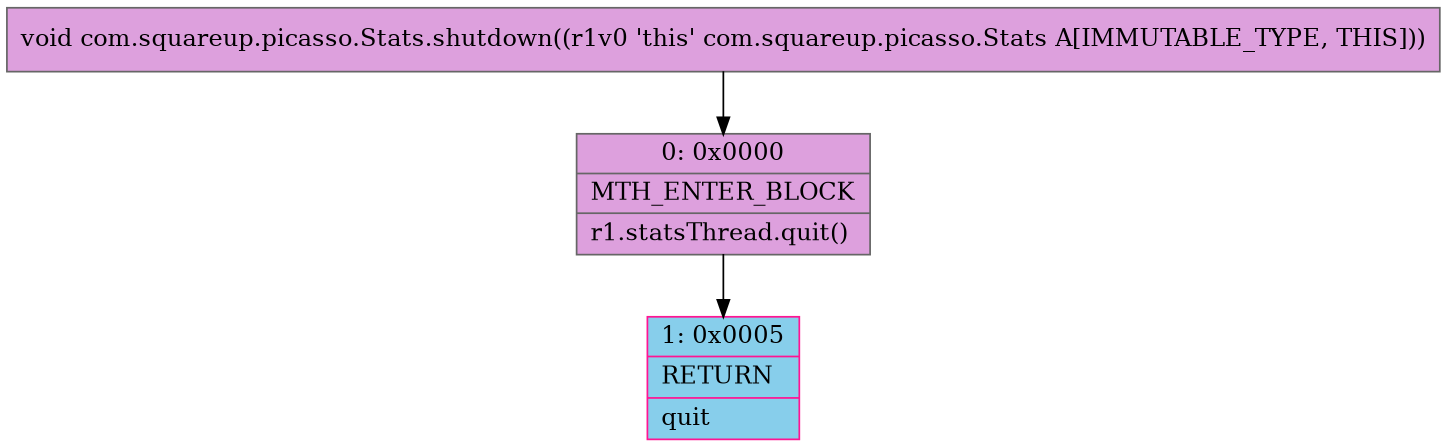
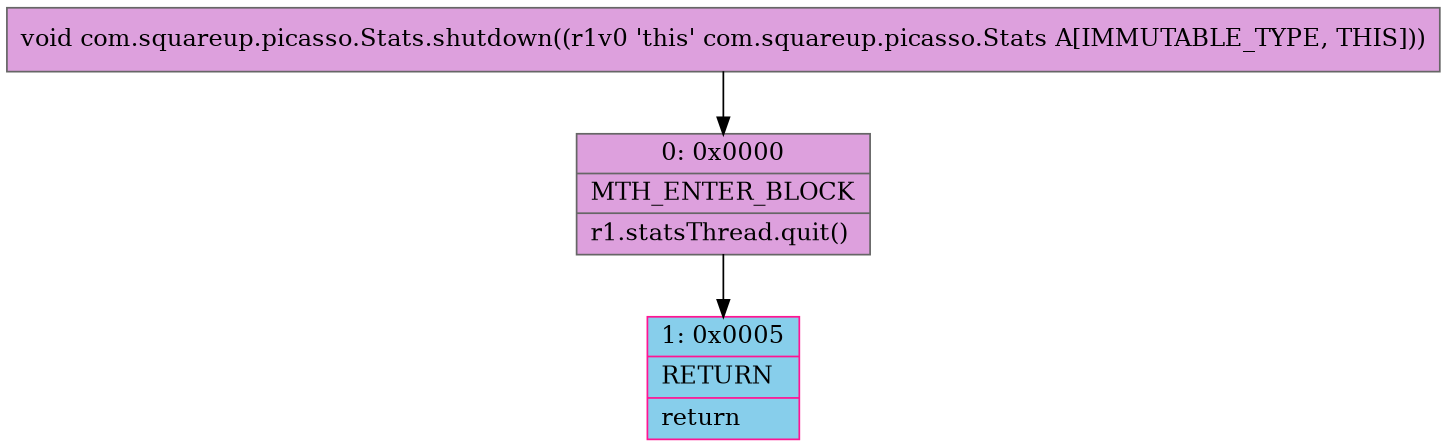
(686, 418) -> (701, 418)
